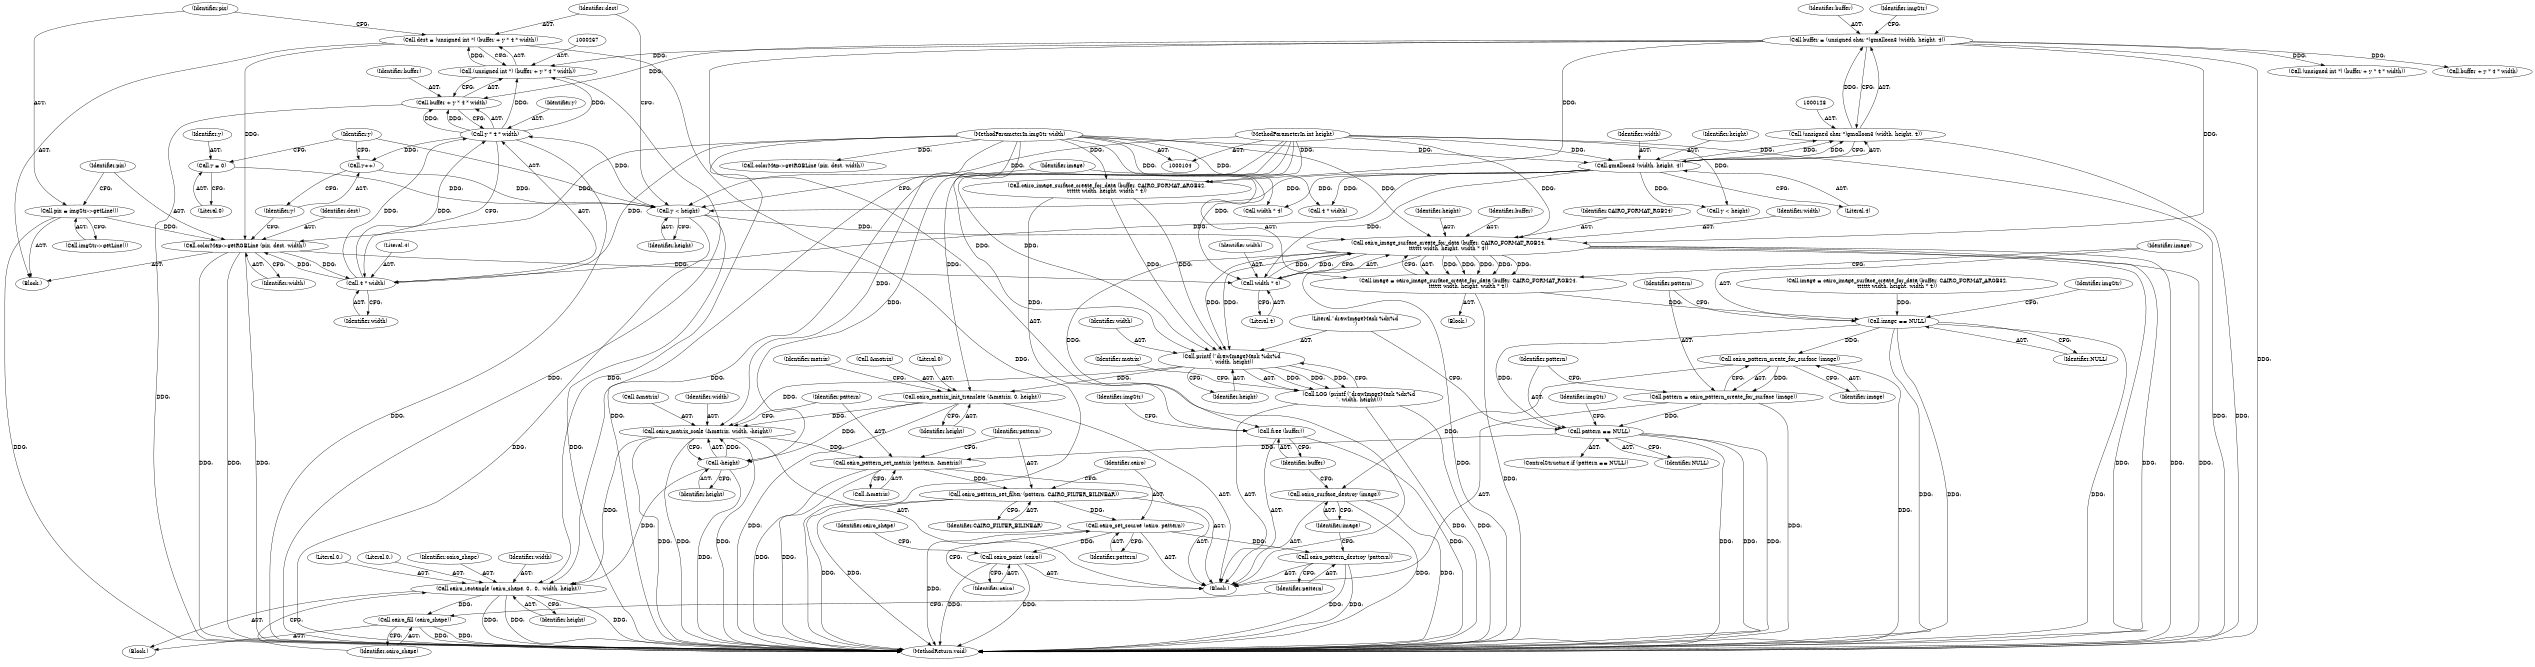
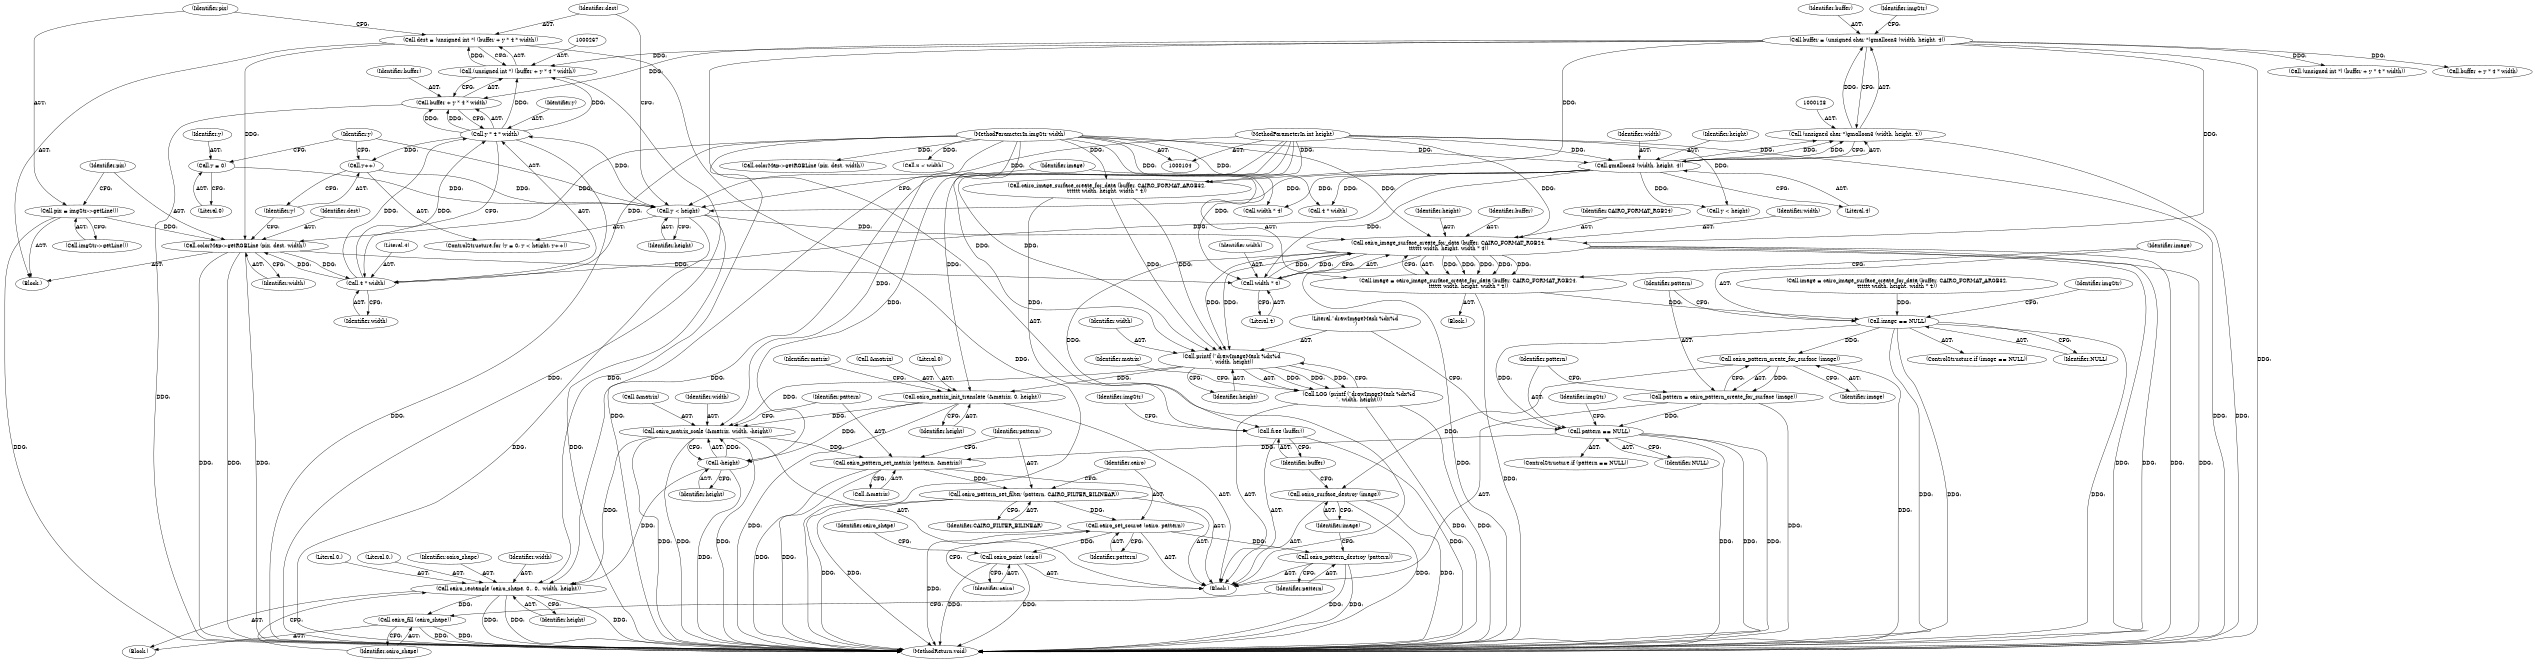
none -> (923, 166)
none -> (507, 246)
none -> (1977, 360)
